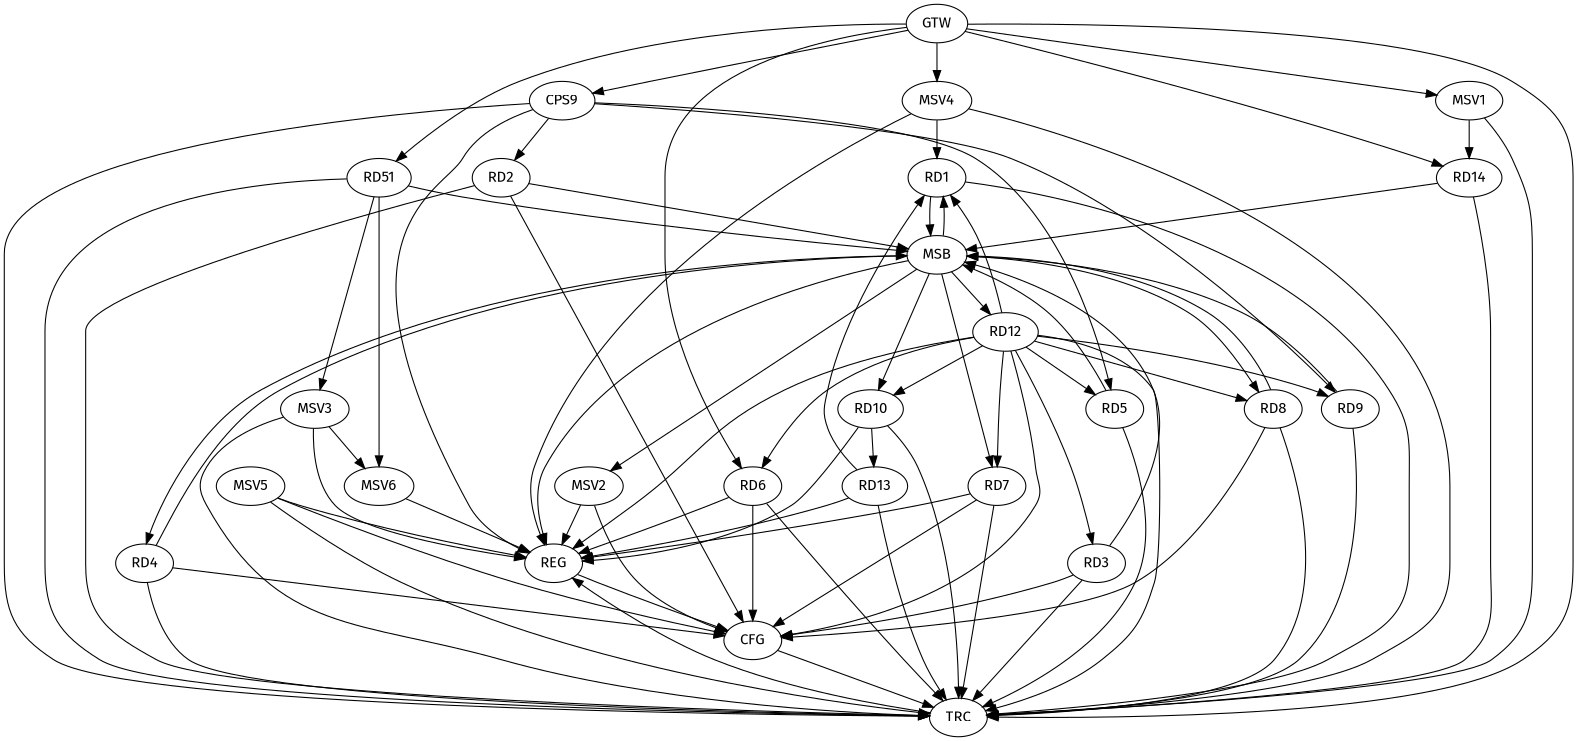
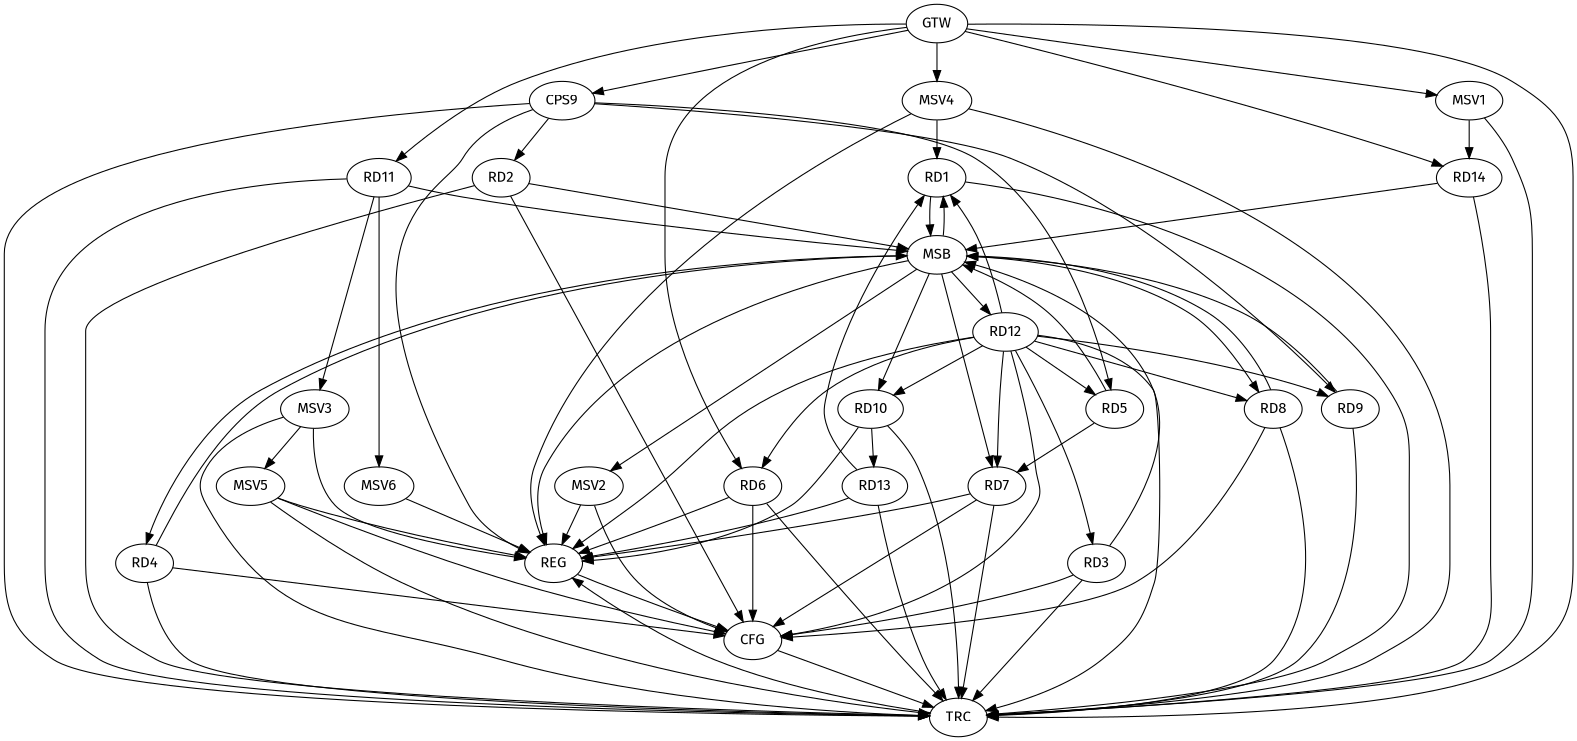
(379, 178) -> (379, 178)
(343, 443) -> (286, 443)
(1127, 596) -> (1055, 448)
